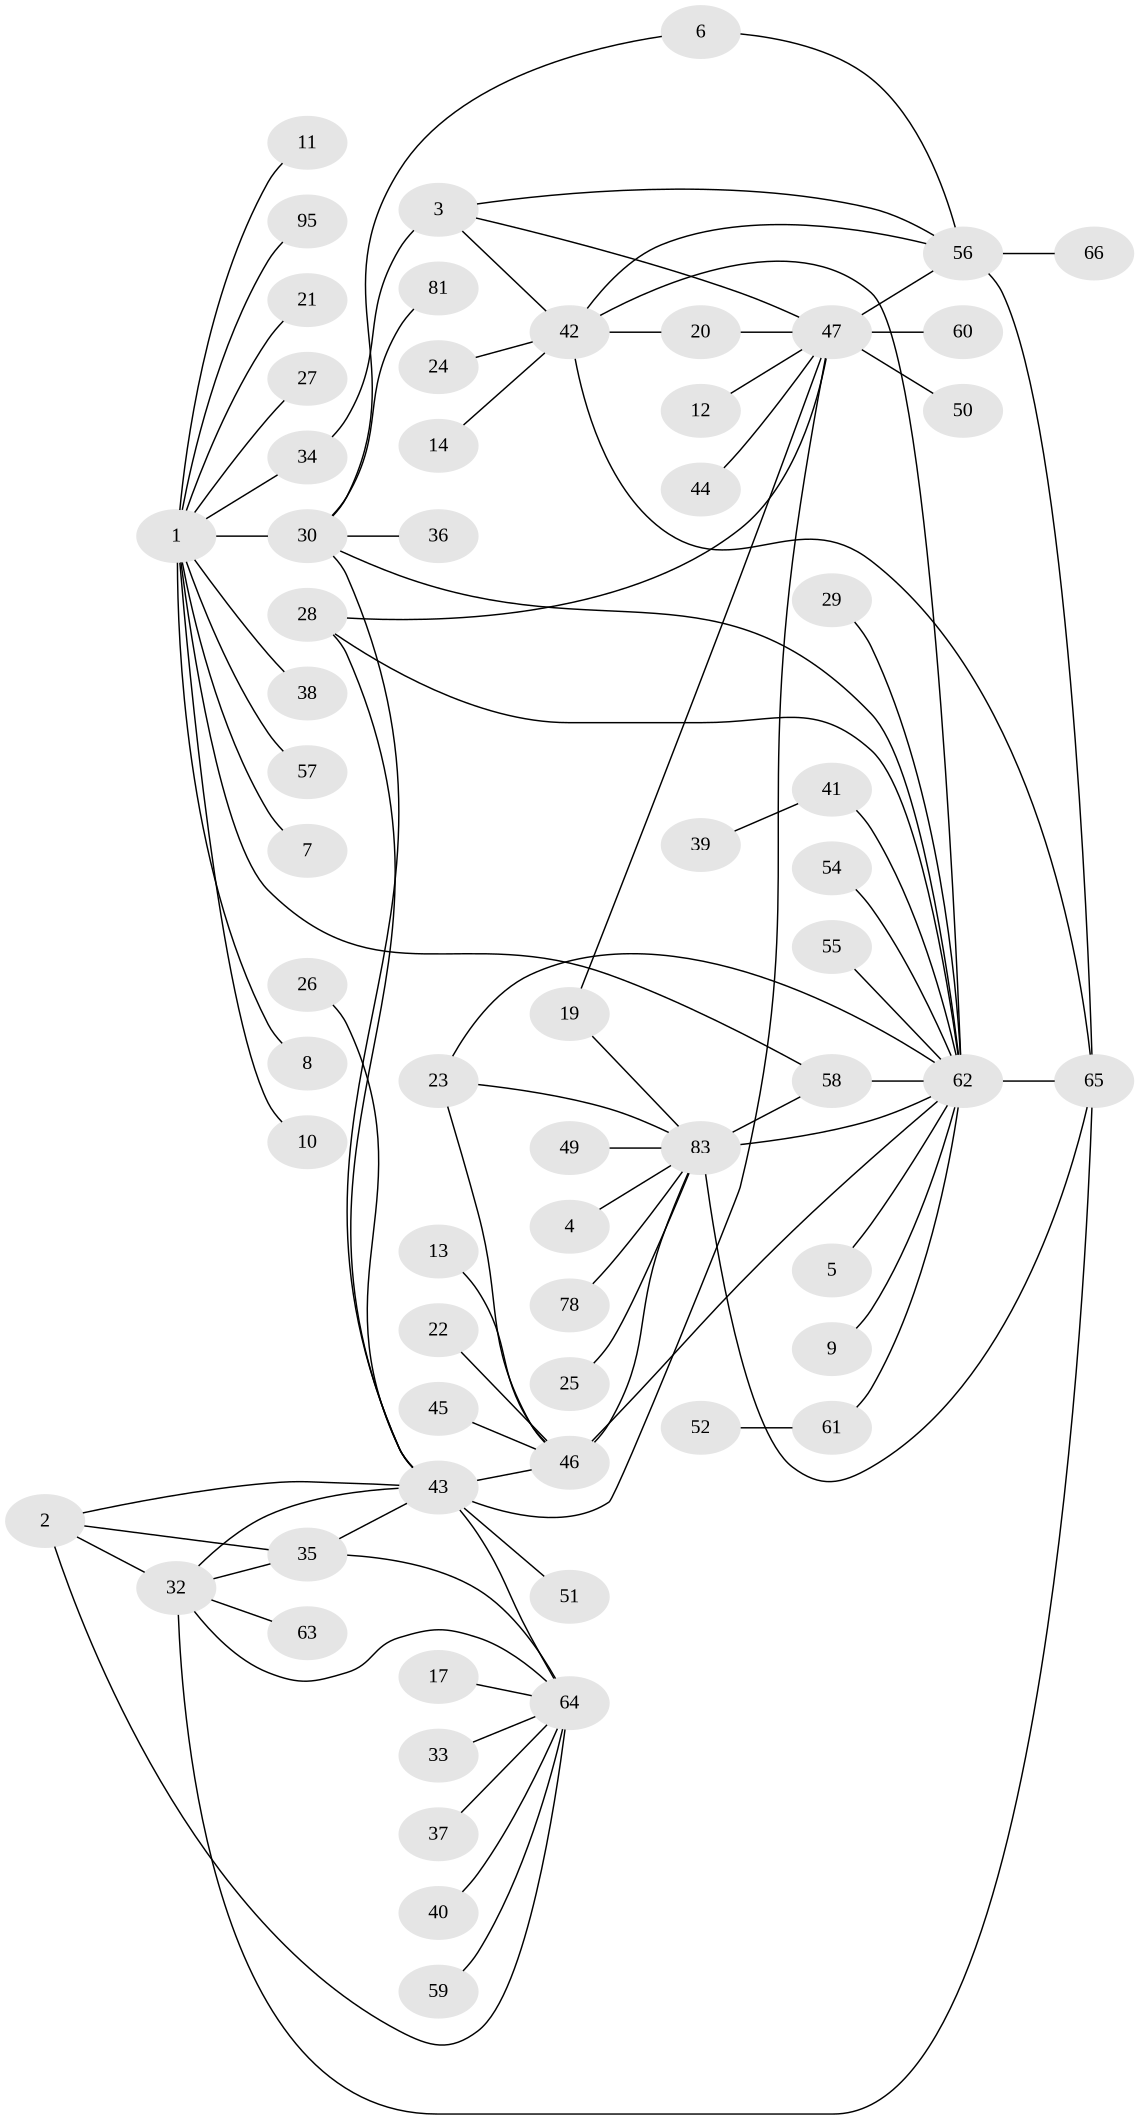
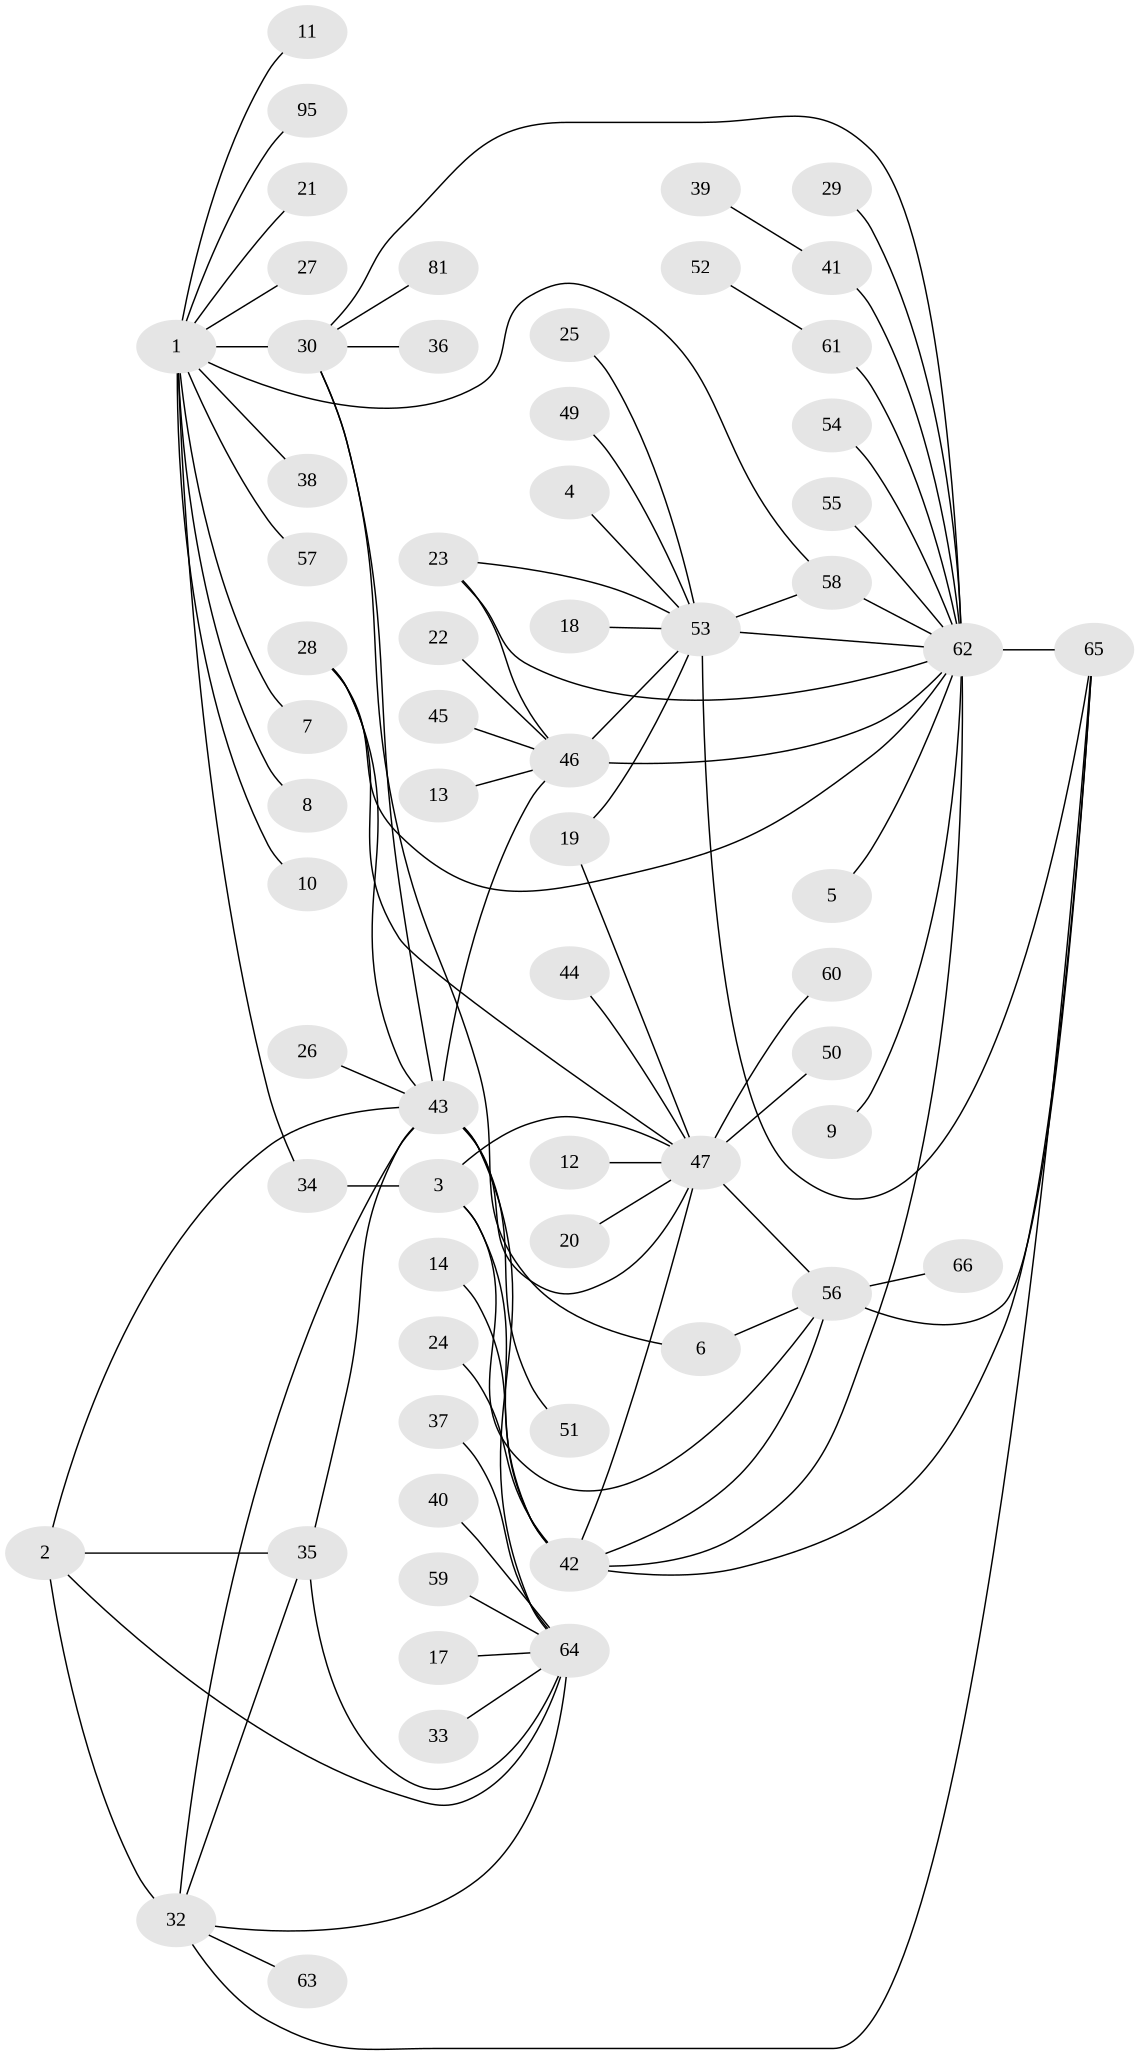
(635, 332) -> (643, 1366)
(701, 1148) -> (701, 629)
(570, 1305) -> (570, 626)
